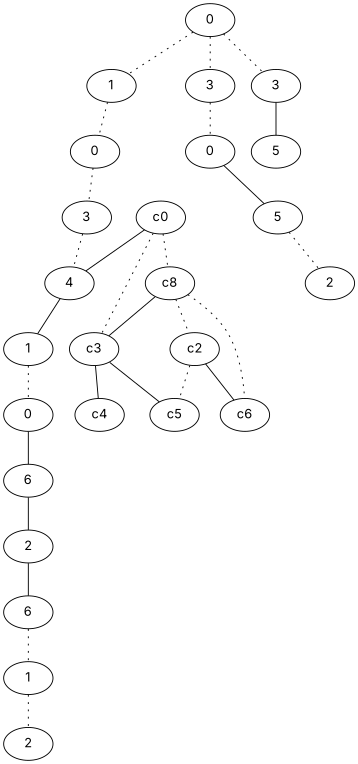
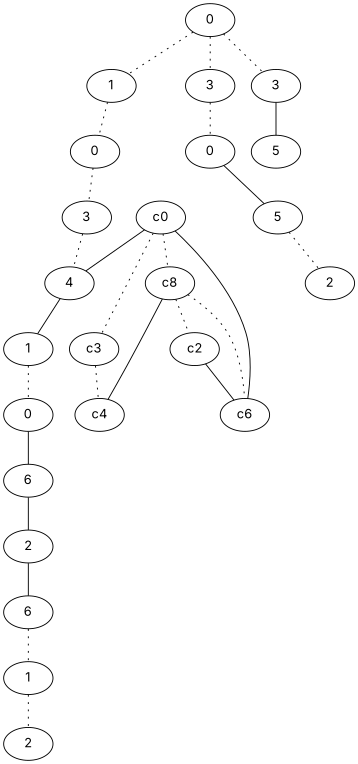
none -> (234, 306)
(132, 316) -> (136, 349)
(97, 382) -> (97, 382)
(175, 415) -> none
